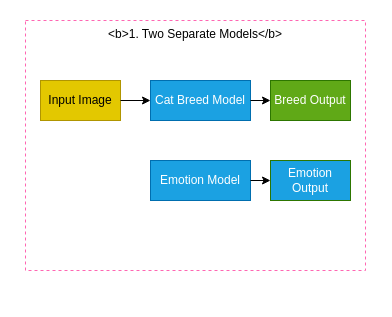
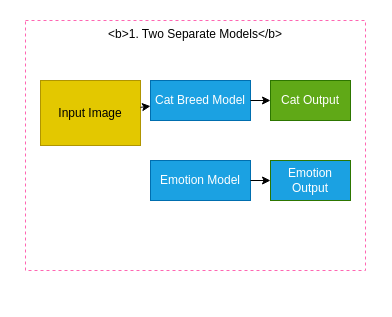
(81, 101) -> (91, 113)
(311, 101) -> (311, 101)
